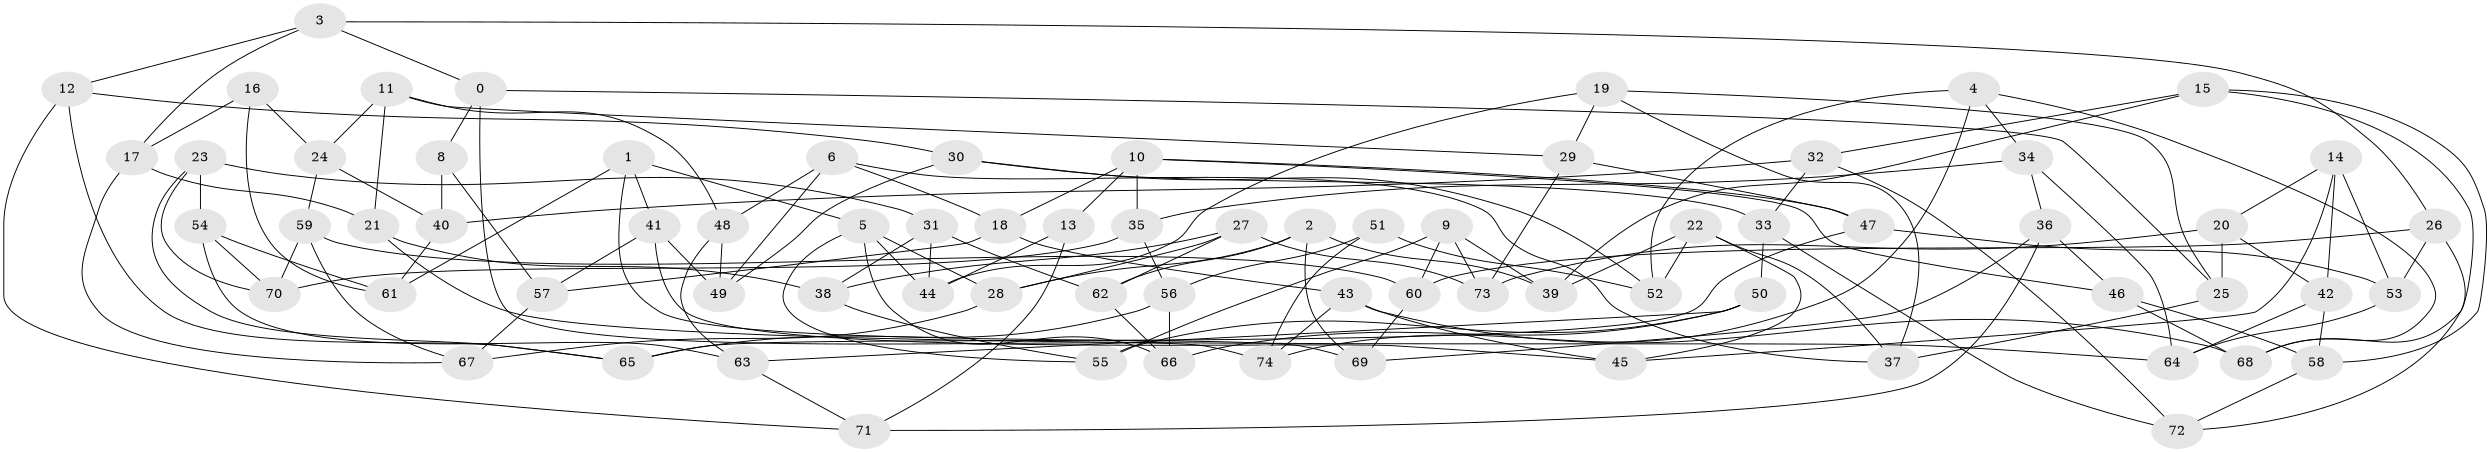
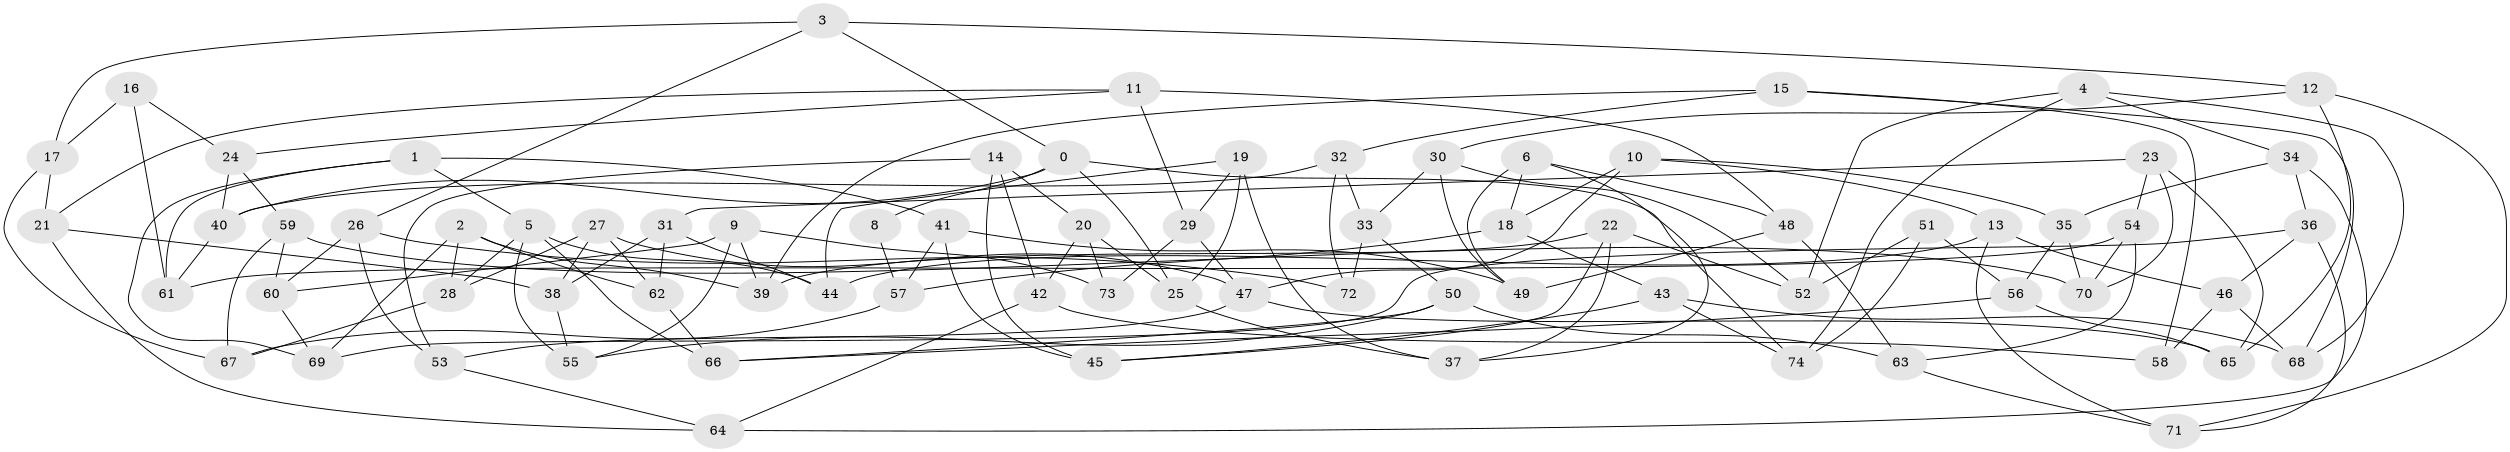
(442, 192) -> (642, 192)
(1802, 211) -> (2112, 268)
(1347, 259) -> (921, 260)
(2247, 397) -> none
